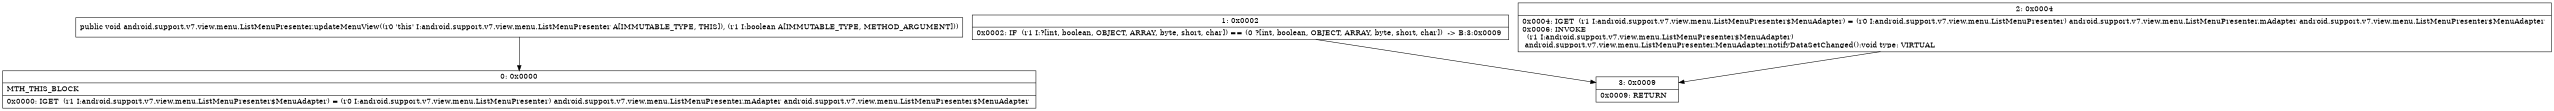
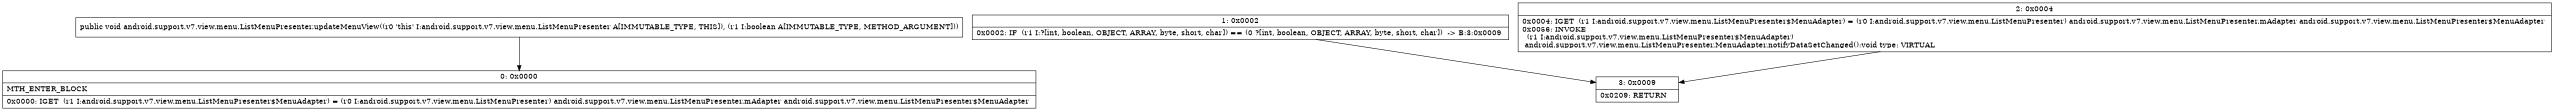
(1557, 29) -> (1557, 29)
(43, 89) -> (47, 89)
(1637, 96) -> (1637, 96)
